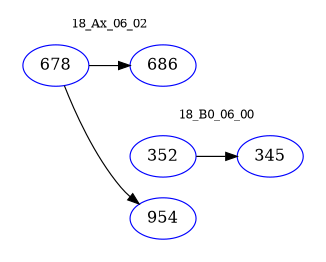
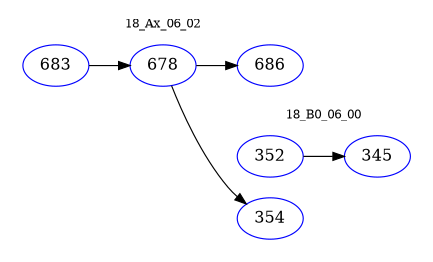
none -> (56, 66)
(163, 218) -> (270, 218)
